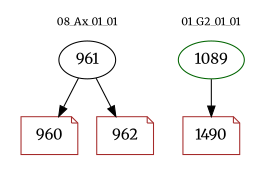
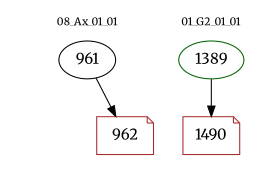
(211, 60) -> (211, 60)
(49, 136) -> none
